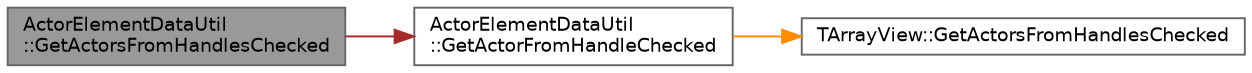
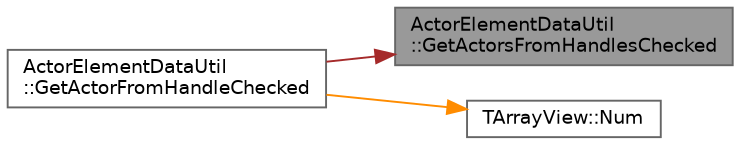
(370, 36) -> (351, 59)
(1023, 36) -> (564, 119)
